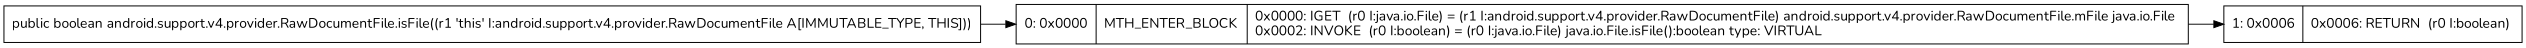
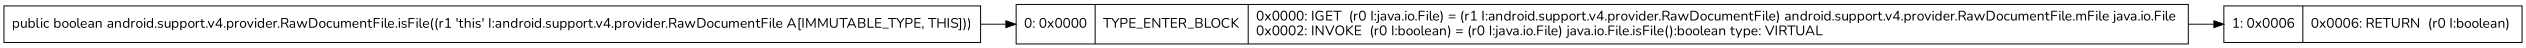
(1171, 24) -> (1172, 24)
